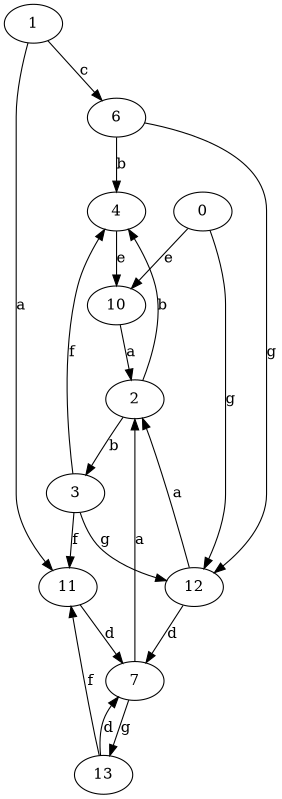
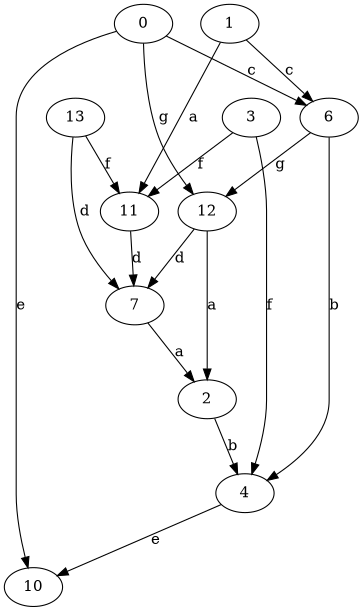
none -> (231, 68)
(125, 347) -> none
(107, 441) -> none
(109, 555) -> none
(121, 723) -> none
